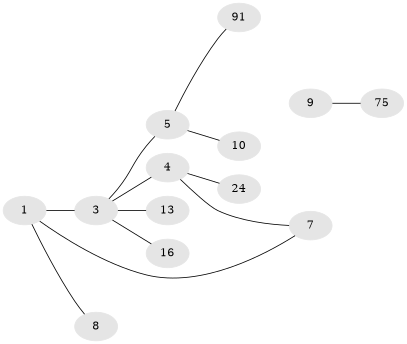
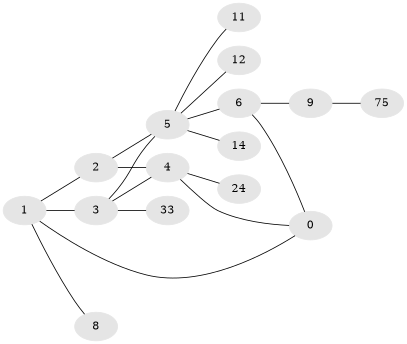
(239, 17) -> (239, 17)
none -> (239, 60)
none -> (239, 103)
(239, 146) -> (239, 146)
none -> (96, 168)
(168, 211) -> (168, 211)
(311, 226) -> (311, 226)
(168, 253) -> none
